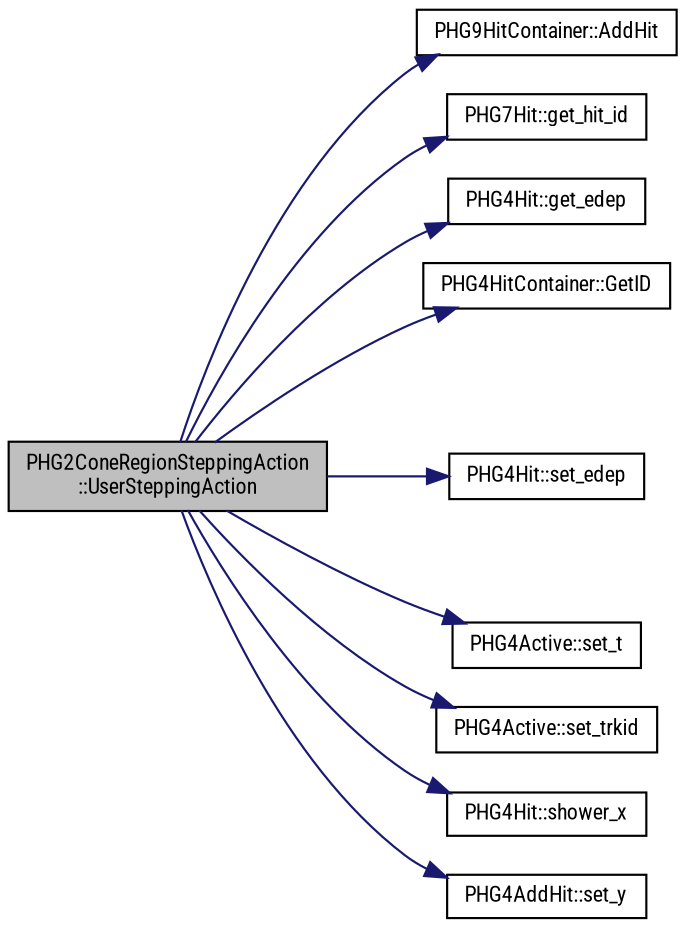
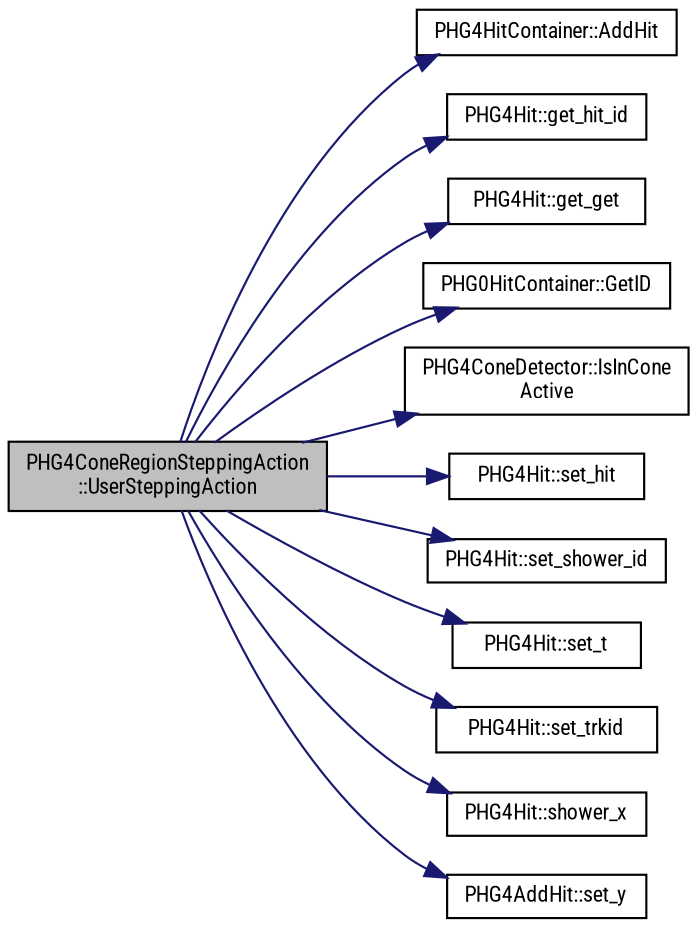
(547, 32) -> (547, 32)
(547, 117) -> (547, 117)
(547, 201) -> (547, 201)
(547, 286) -> (547, 286)
none -> (547, 381)
(168, 476) -> (168, 476)
(547, 476) -> (547, 476)
none -> (547, 561)
(547, 645) -> (547, 645)
(547, 730) -> (547, 730)
